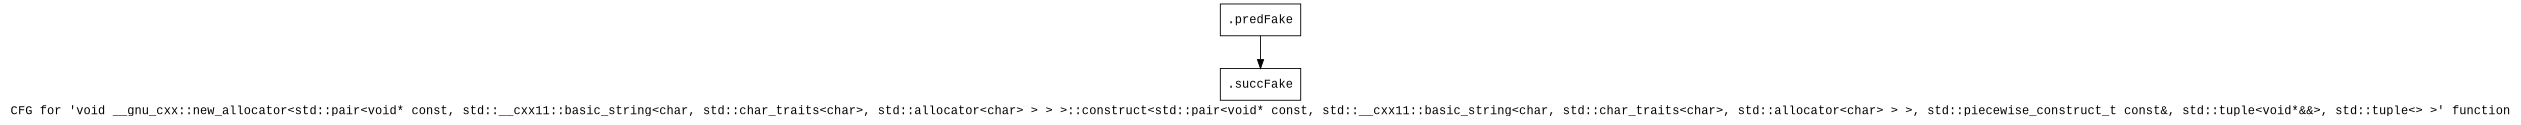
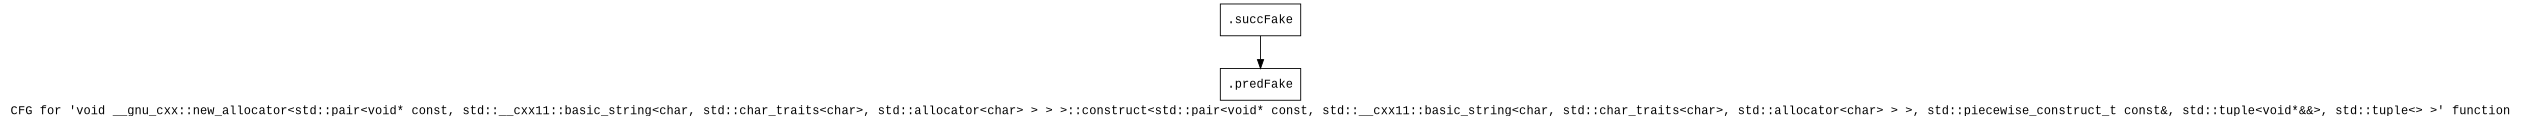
(1261, 48) -> (1261, 48)
